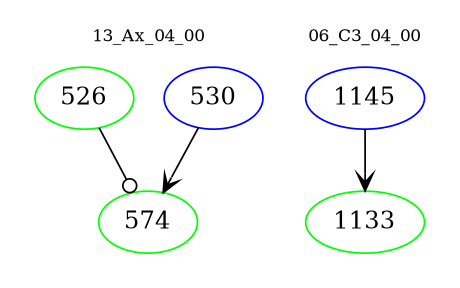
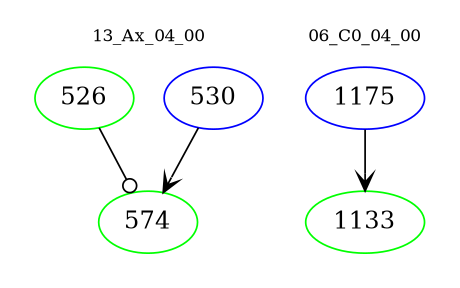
(365, 37) -> (365, 37)
(365, 98) -> (365, 98)
